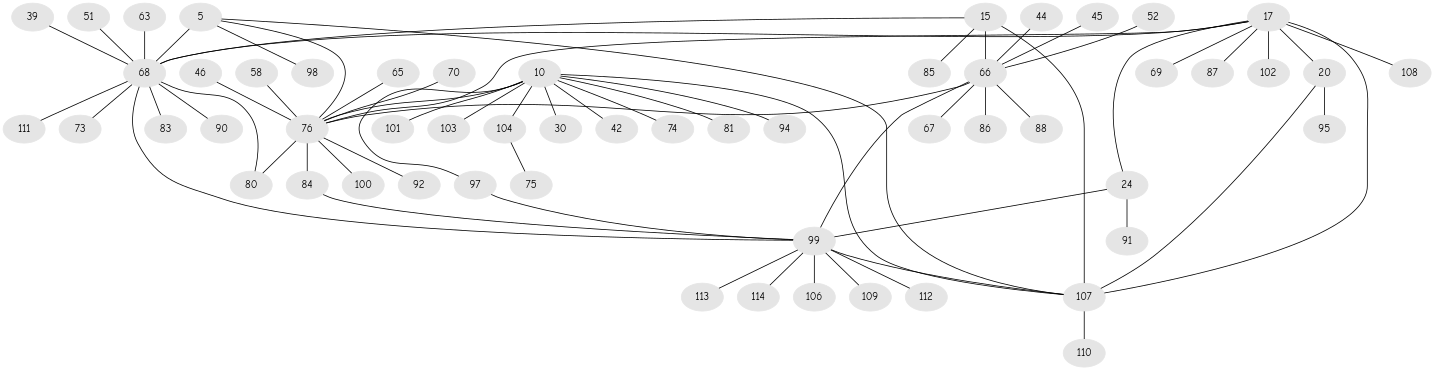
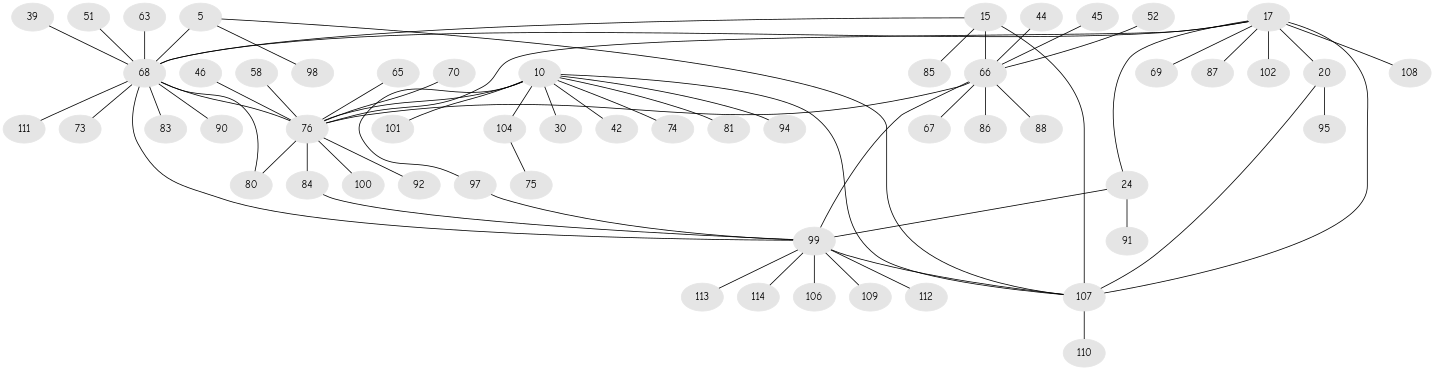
(320, 45) -> (252, 108)
(449, 129) -> none
